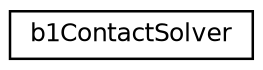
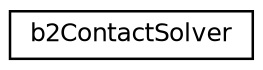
(131, 35) -> (131, 35)
